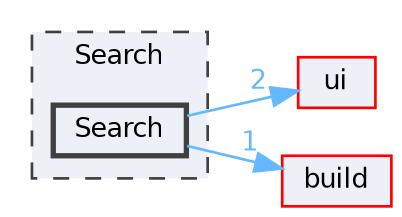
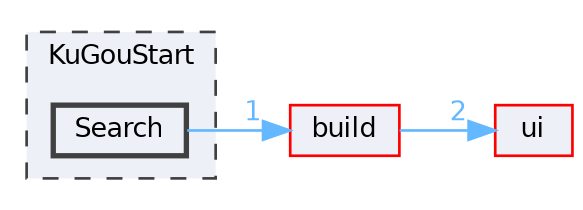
(120, 57) -> (121, 57)
(229, 106) -> (434, 130)
